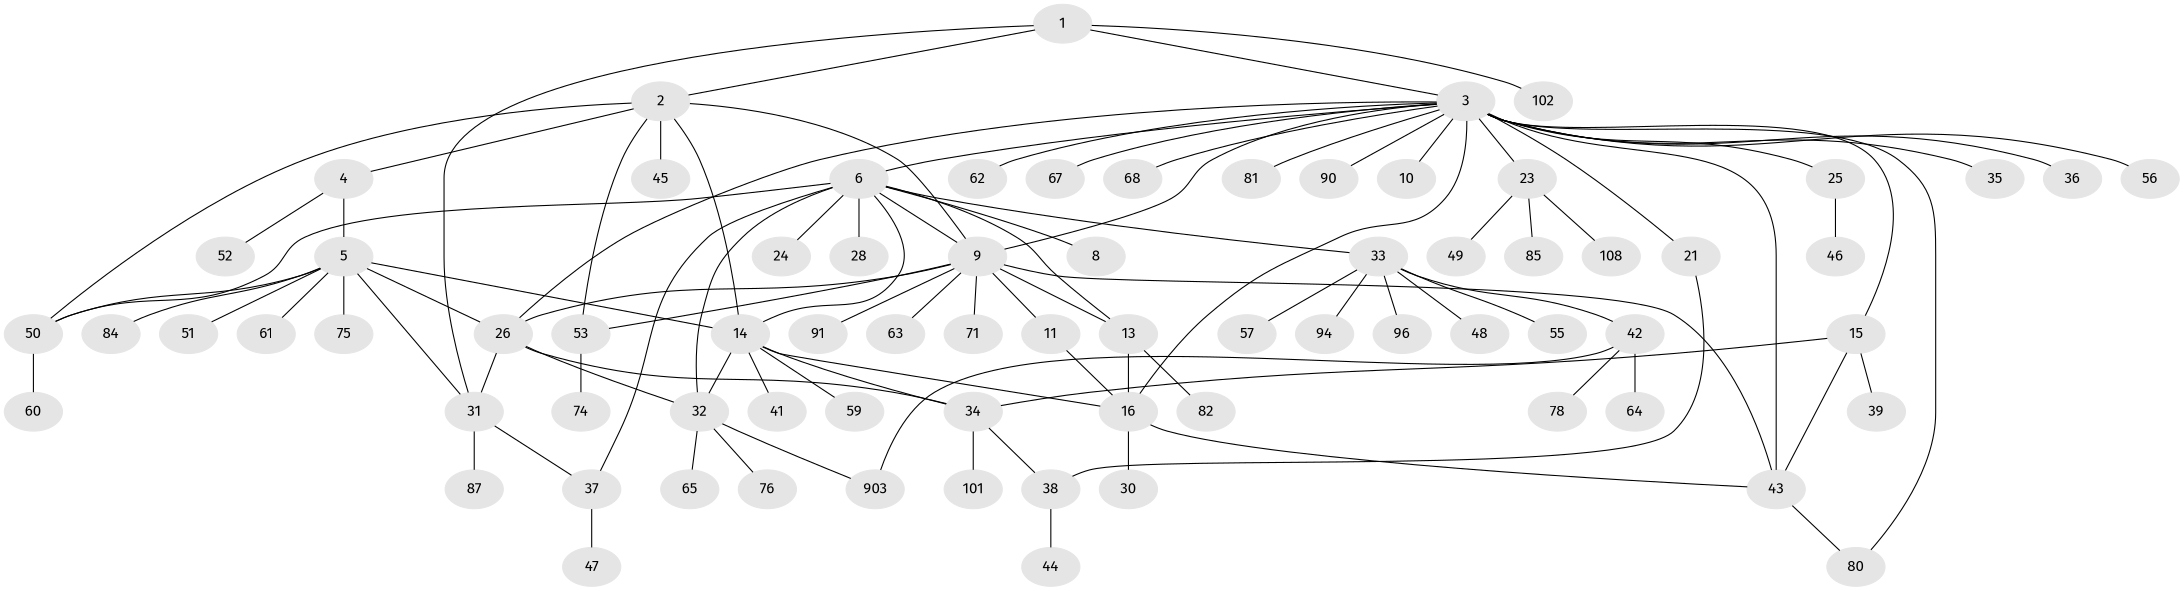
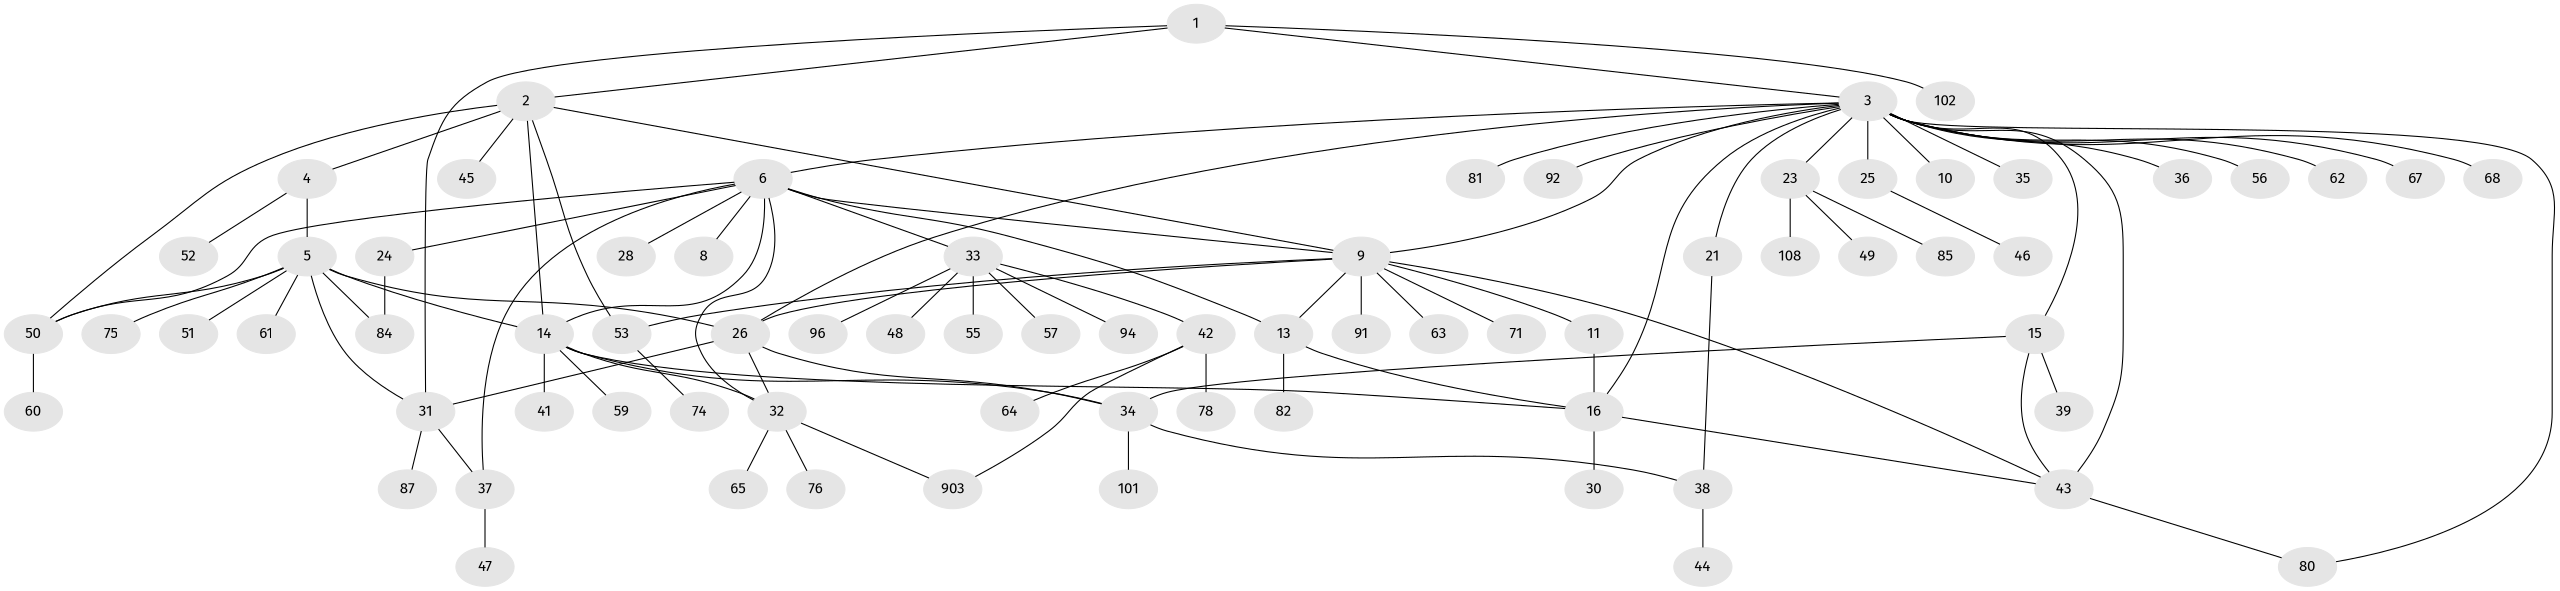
(1329, 179) -> (1553, 179)
none -> (385, 296)
